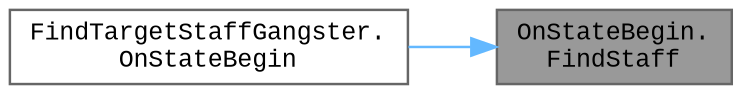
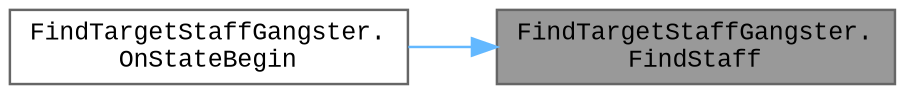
(614, 47) -> (696, 47)
